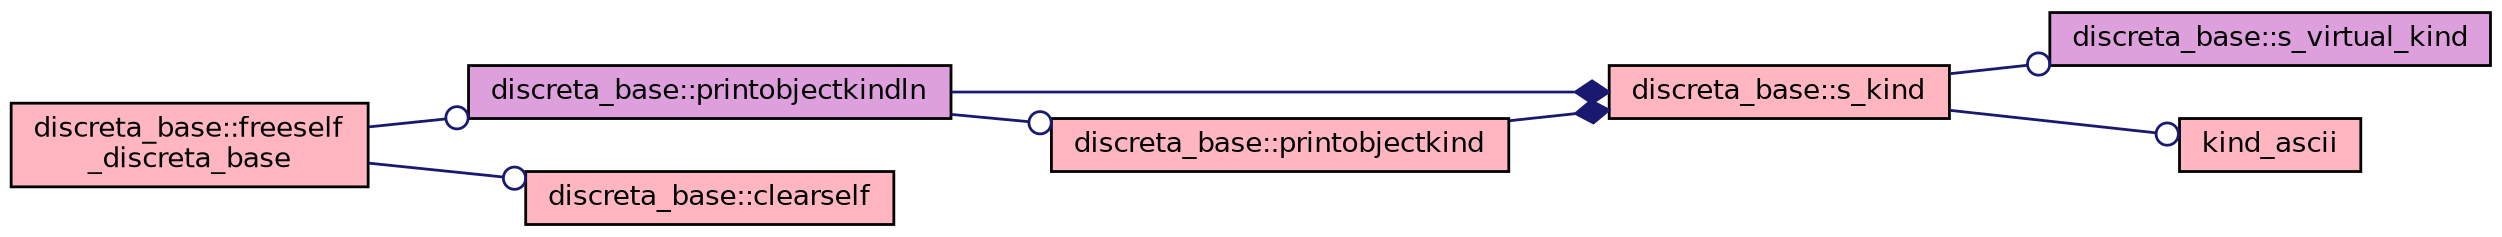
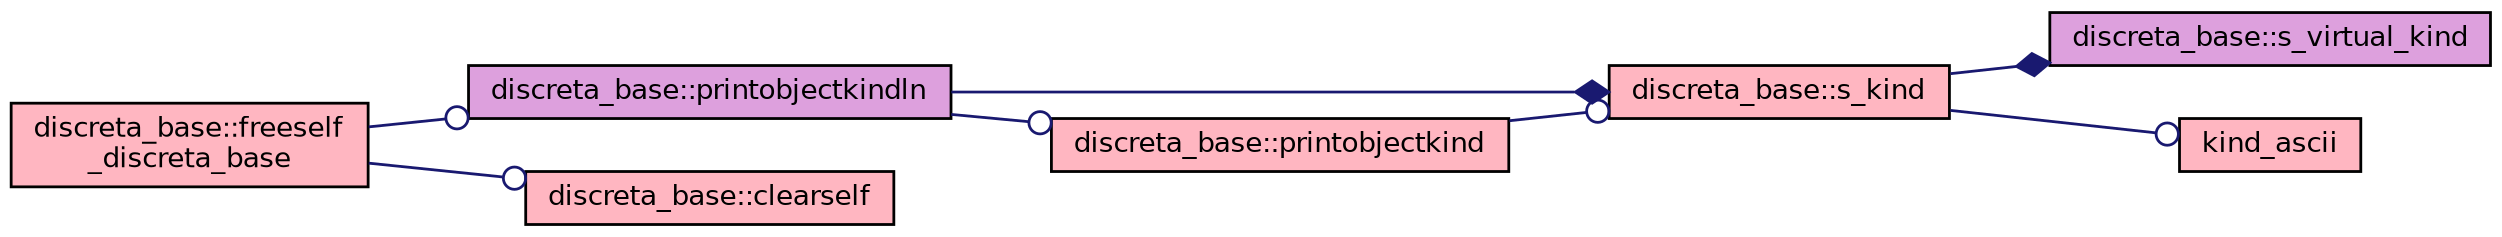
(1989, 69) -> (1983, 70)
(1542, 117) -> (1548, 117)
